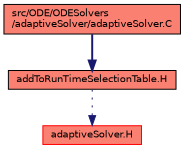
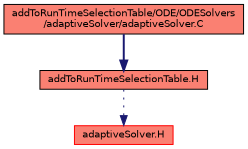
(92, 19) -> (124, 19)
